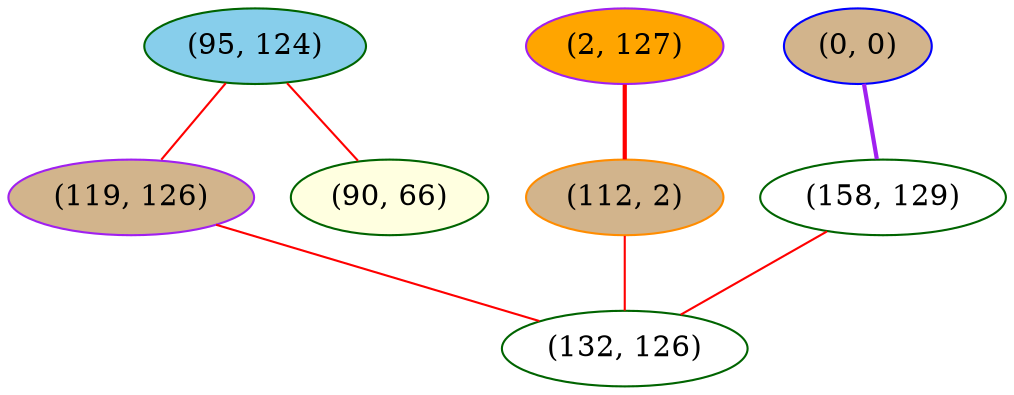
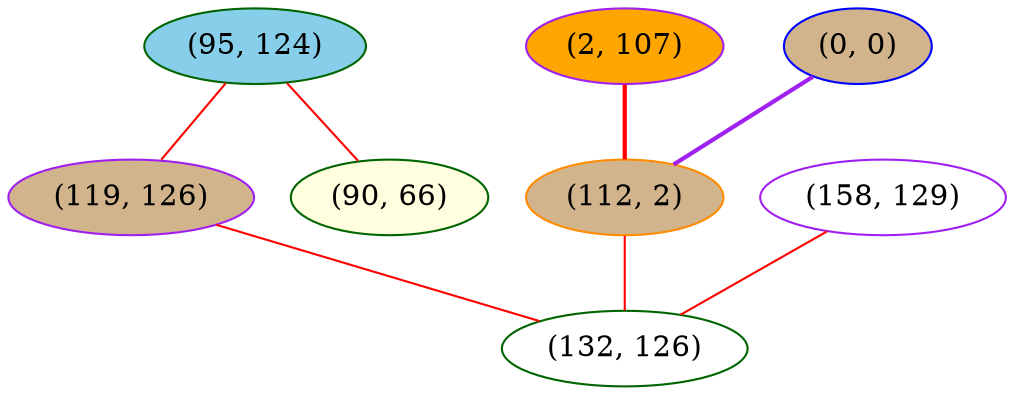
(625, 46) -> (625, 46)
(870, 121) -> (743, 121)
(883, 197) -> (883, 197)
